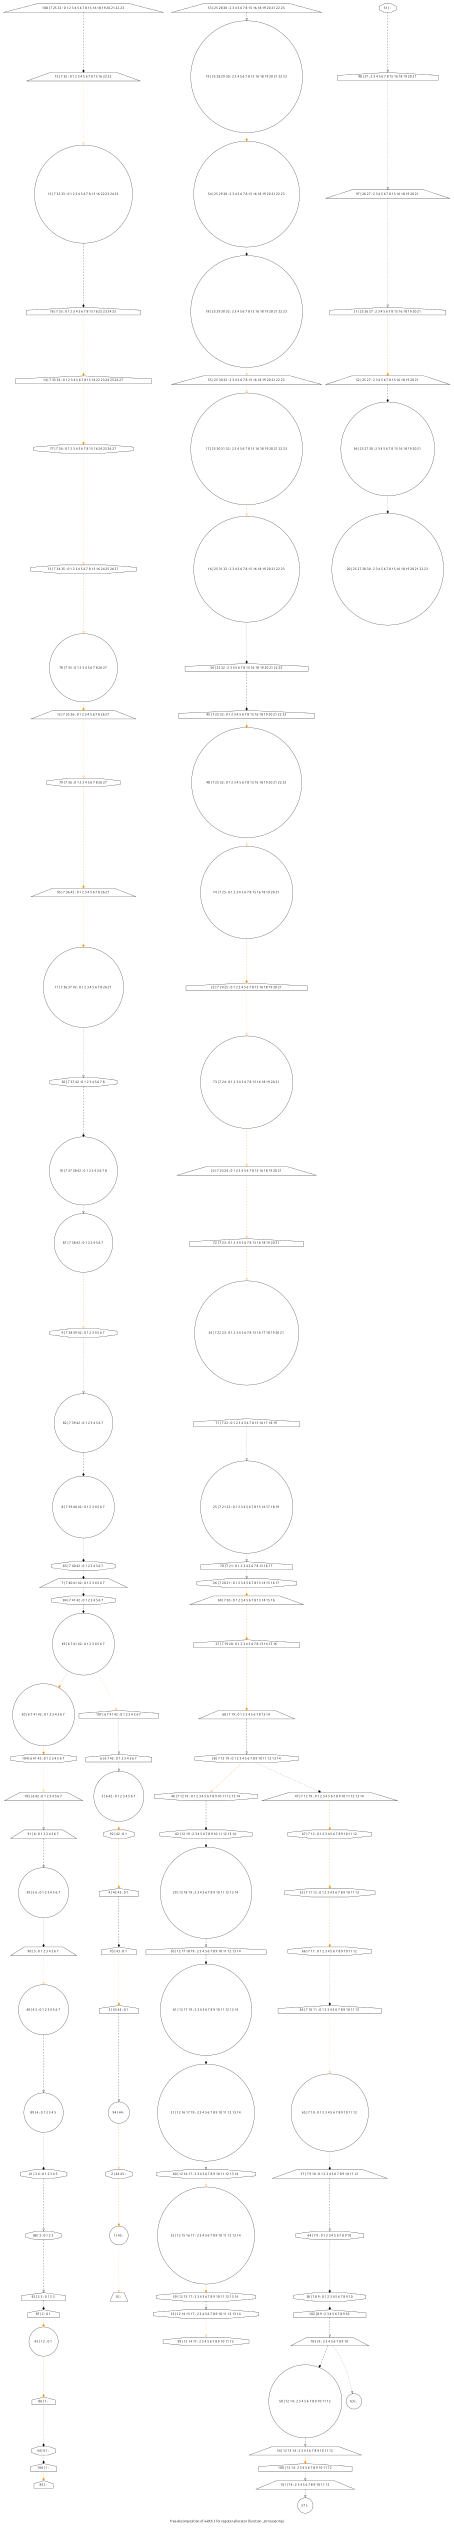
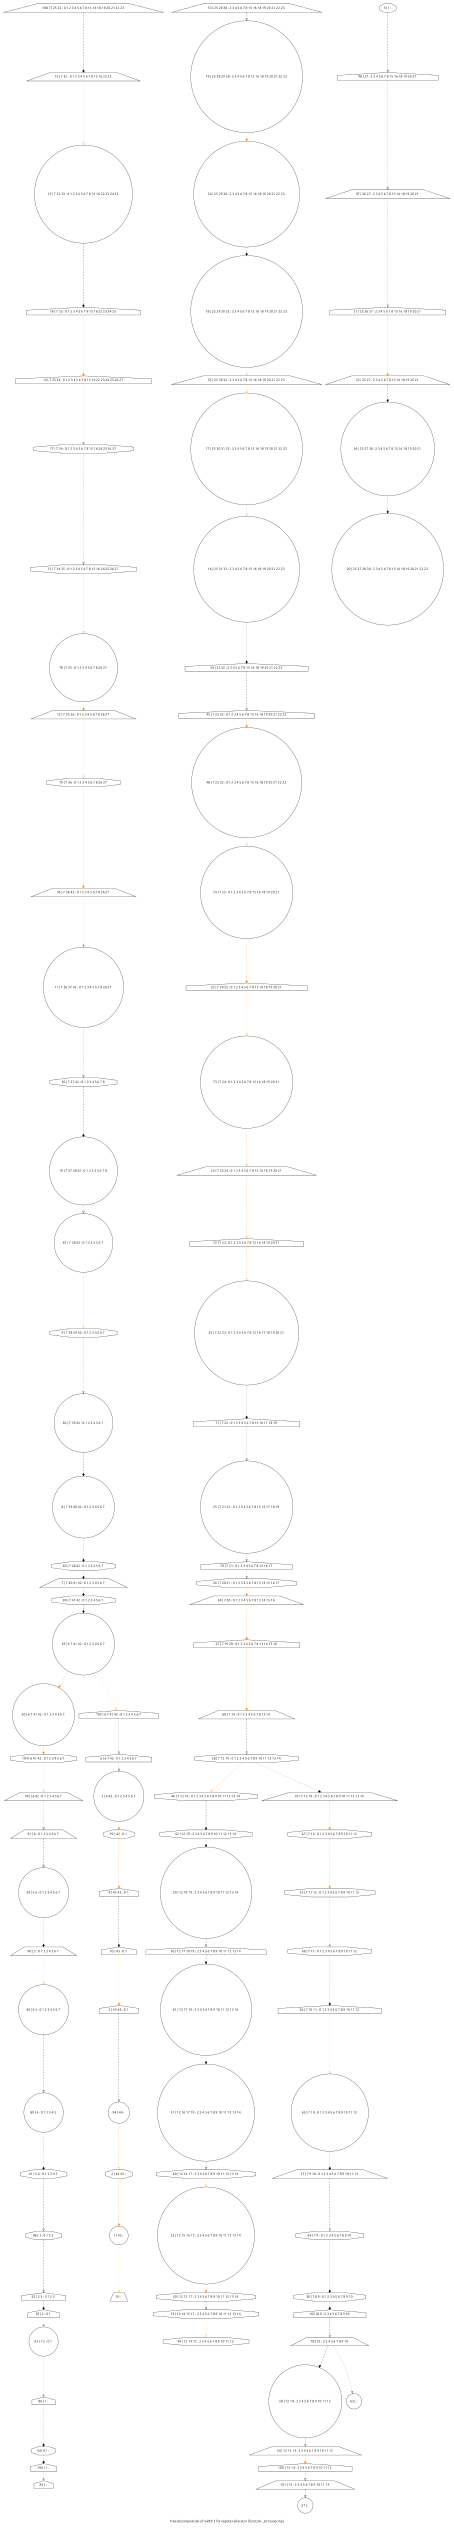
(83, 508) -> (83, 508)
(247, 689) -> (247, 689)
none -> (247, 1401)
